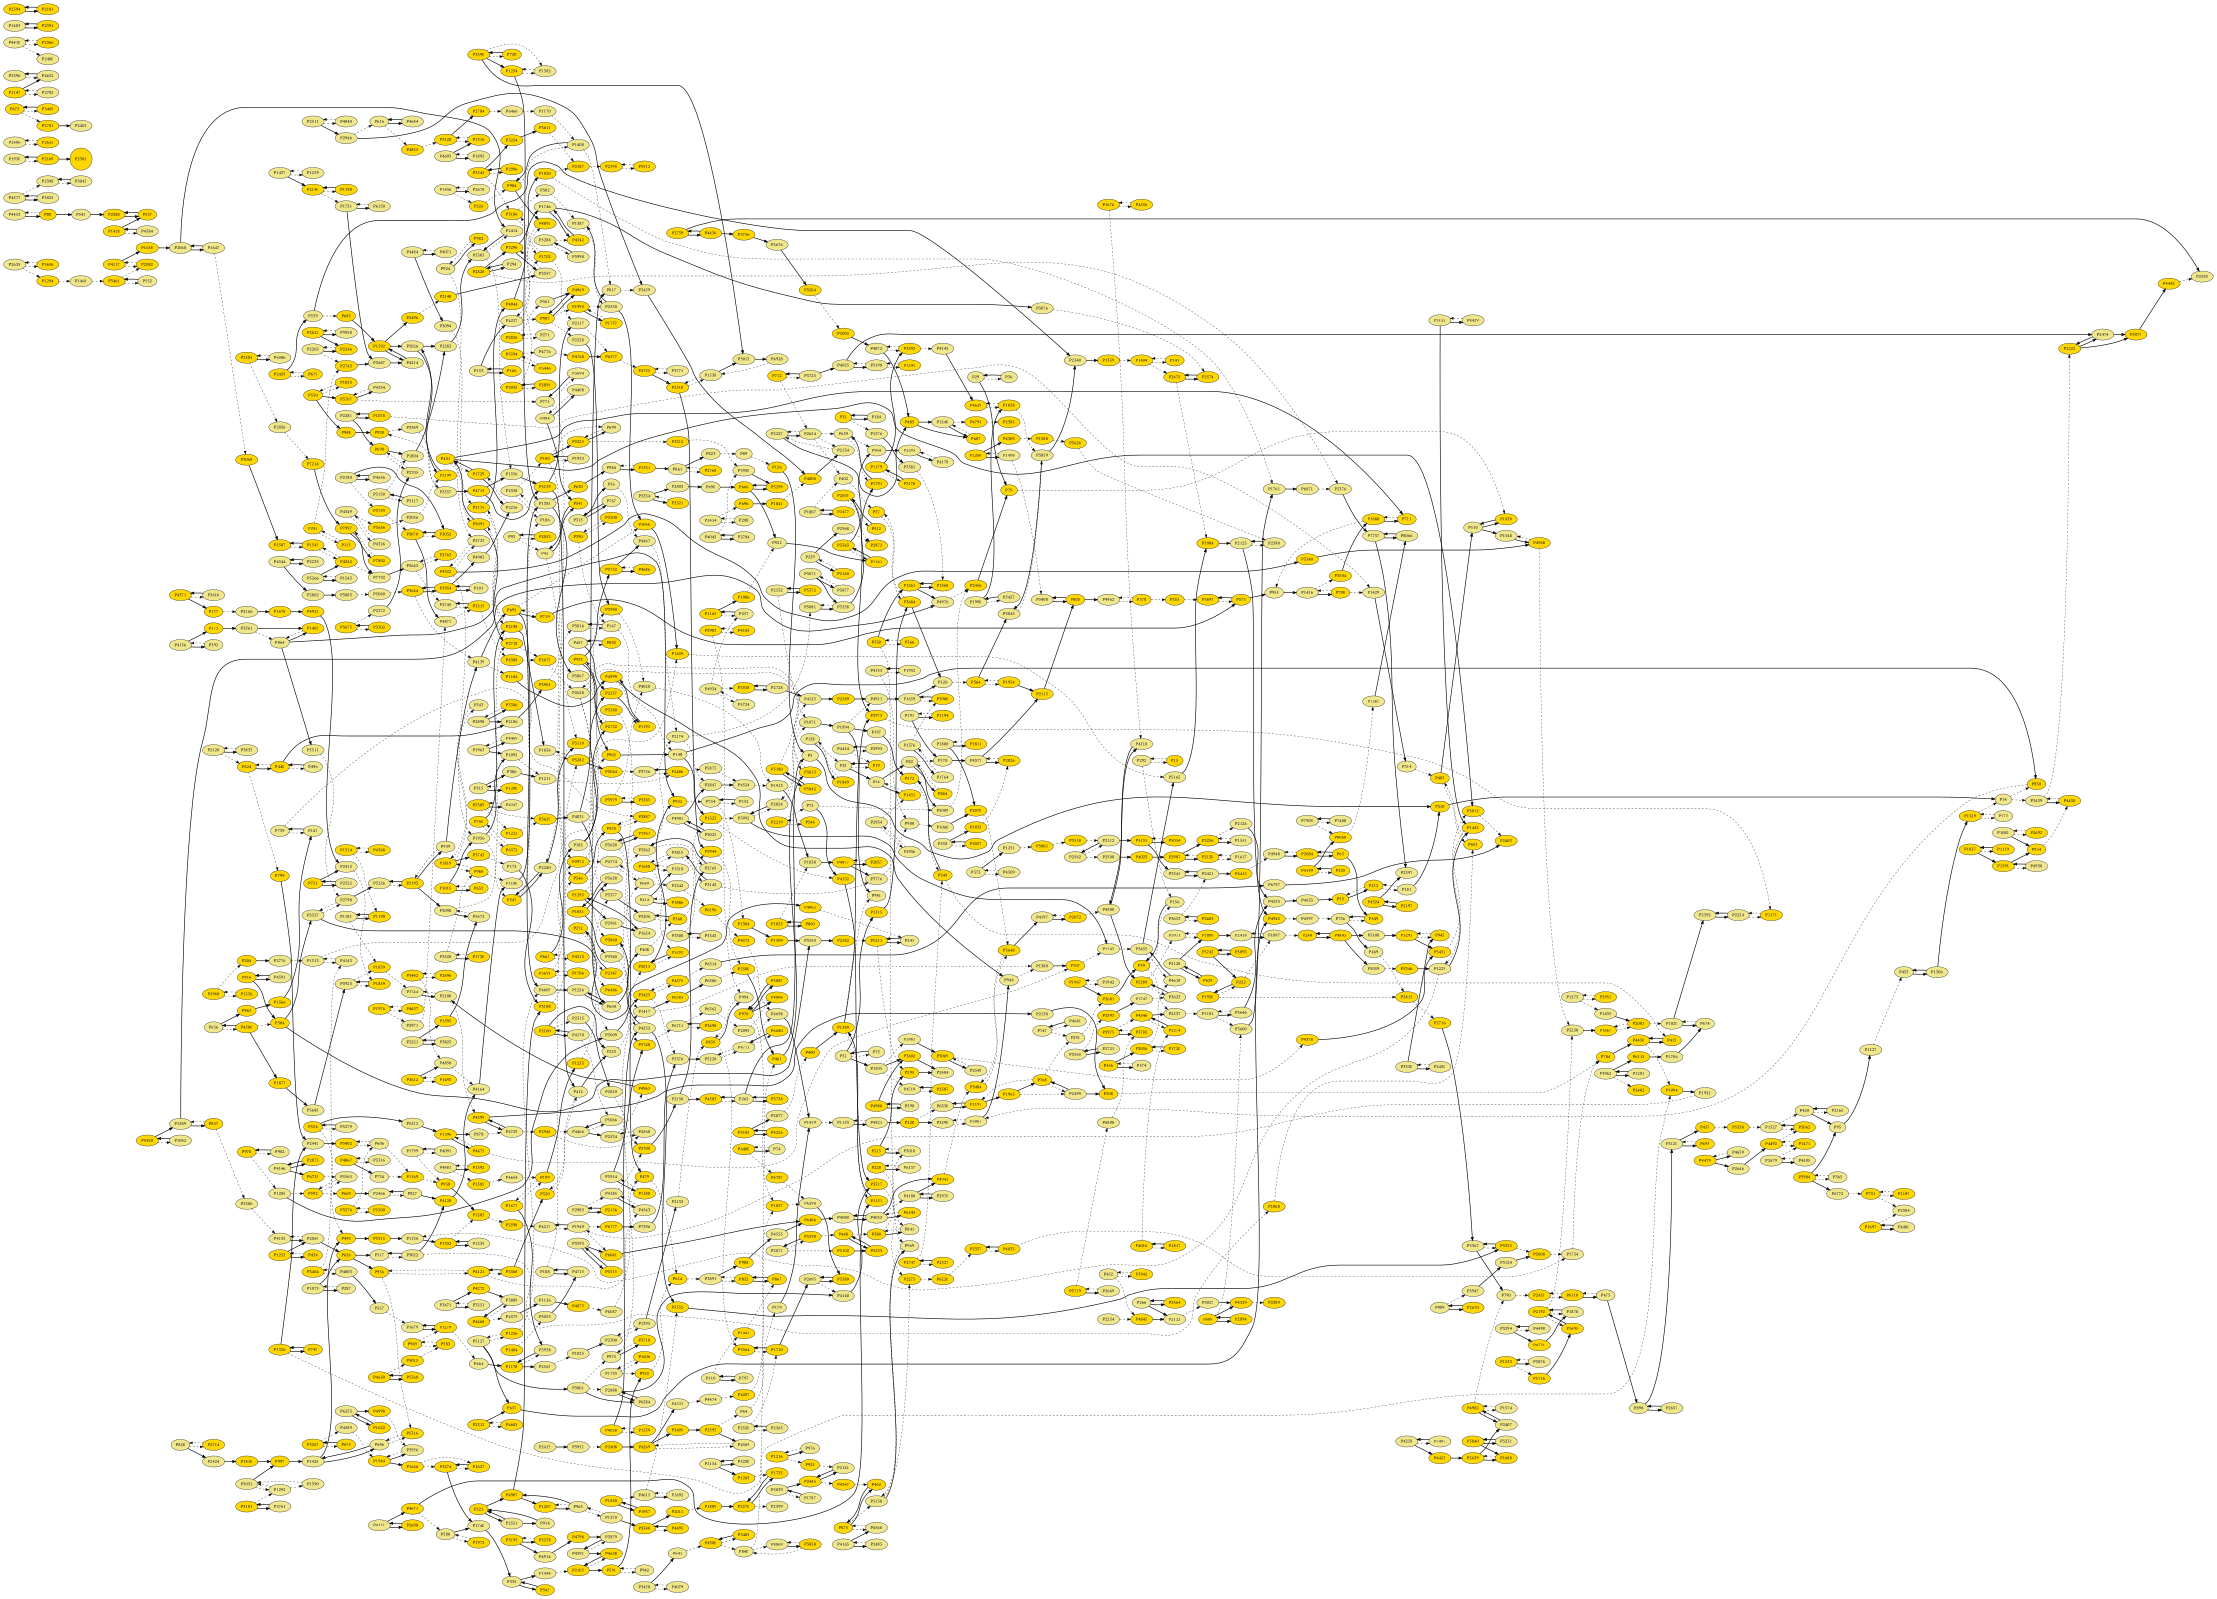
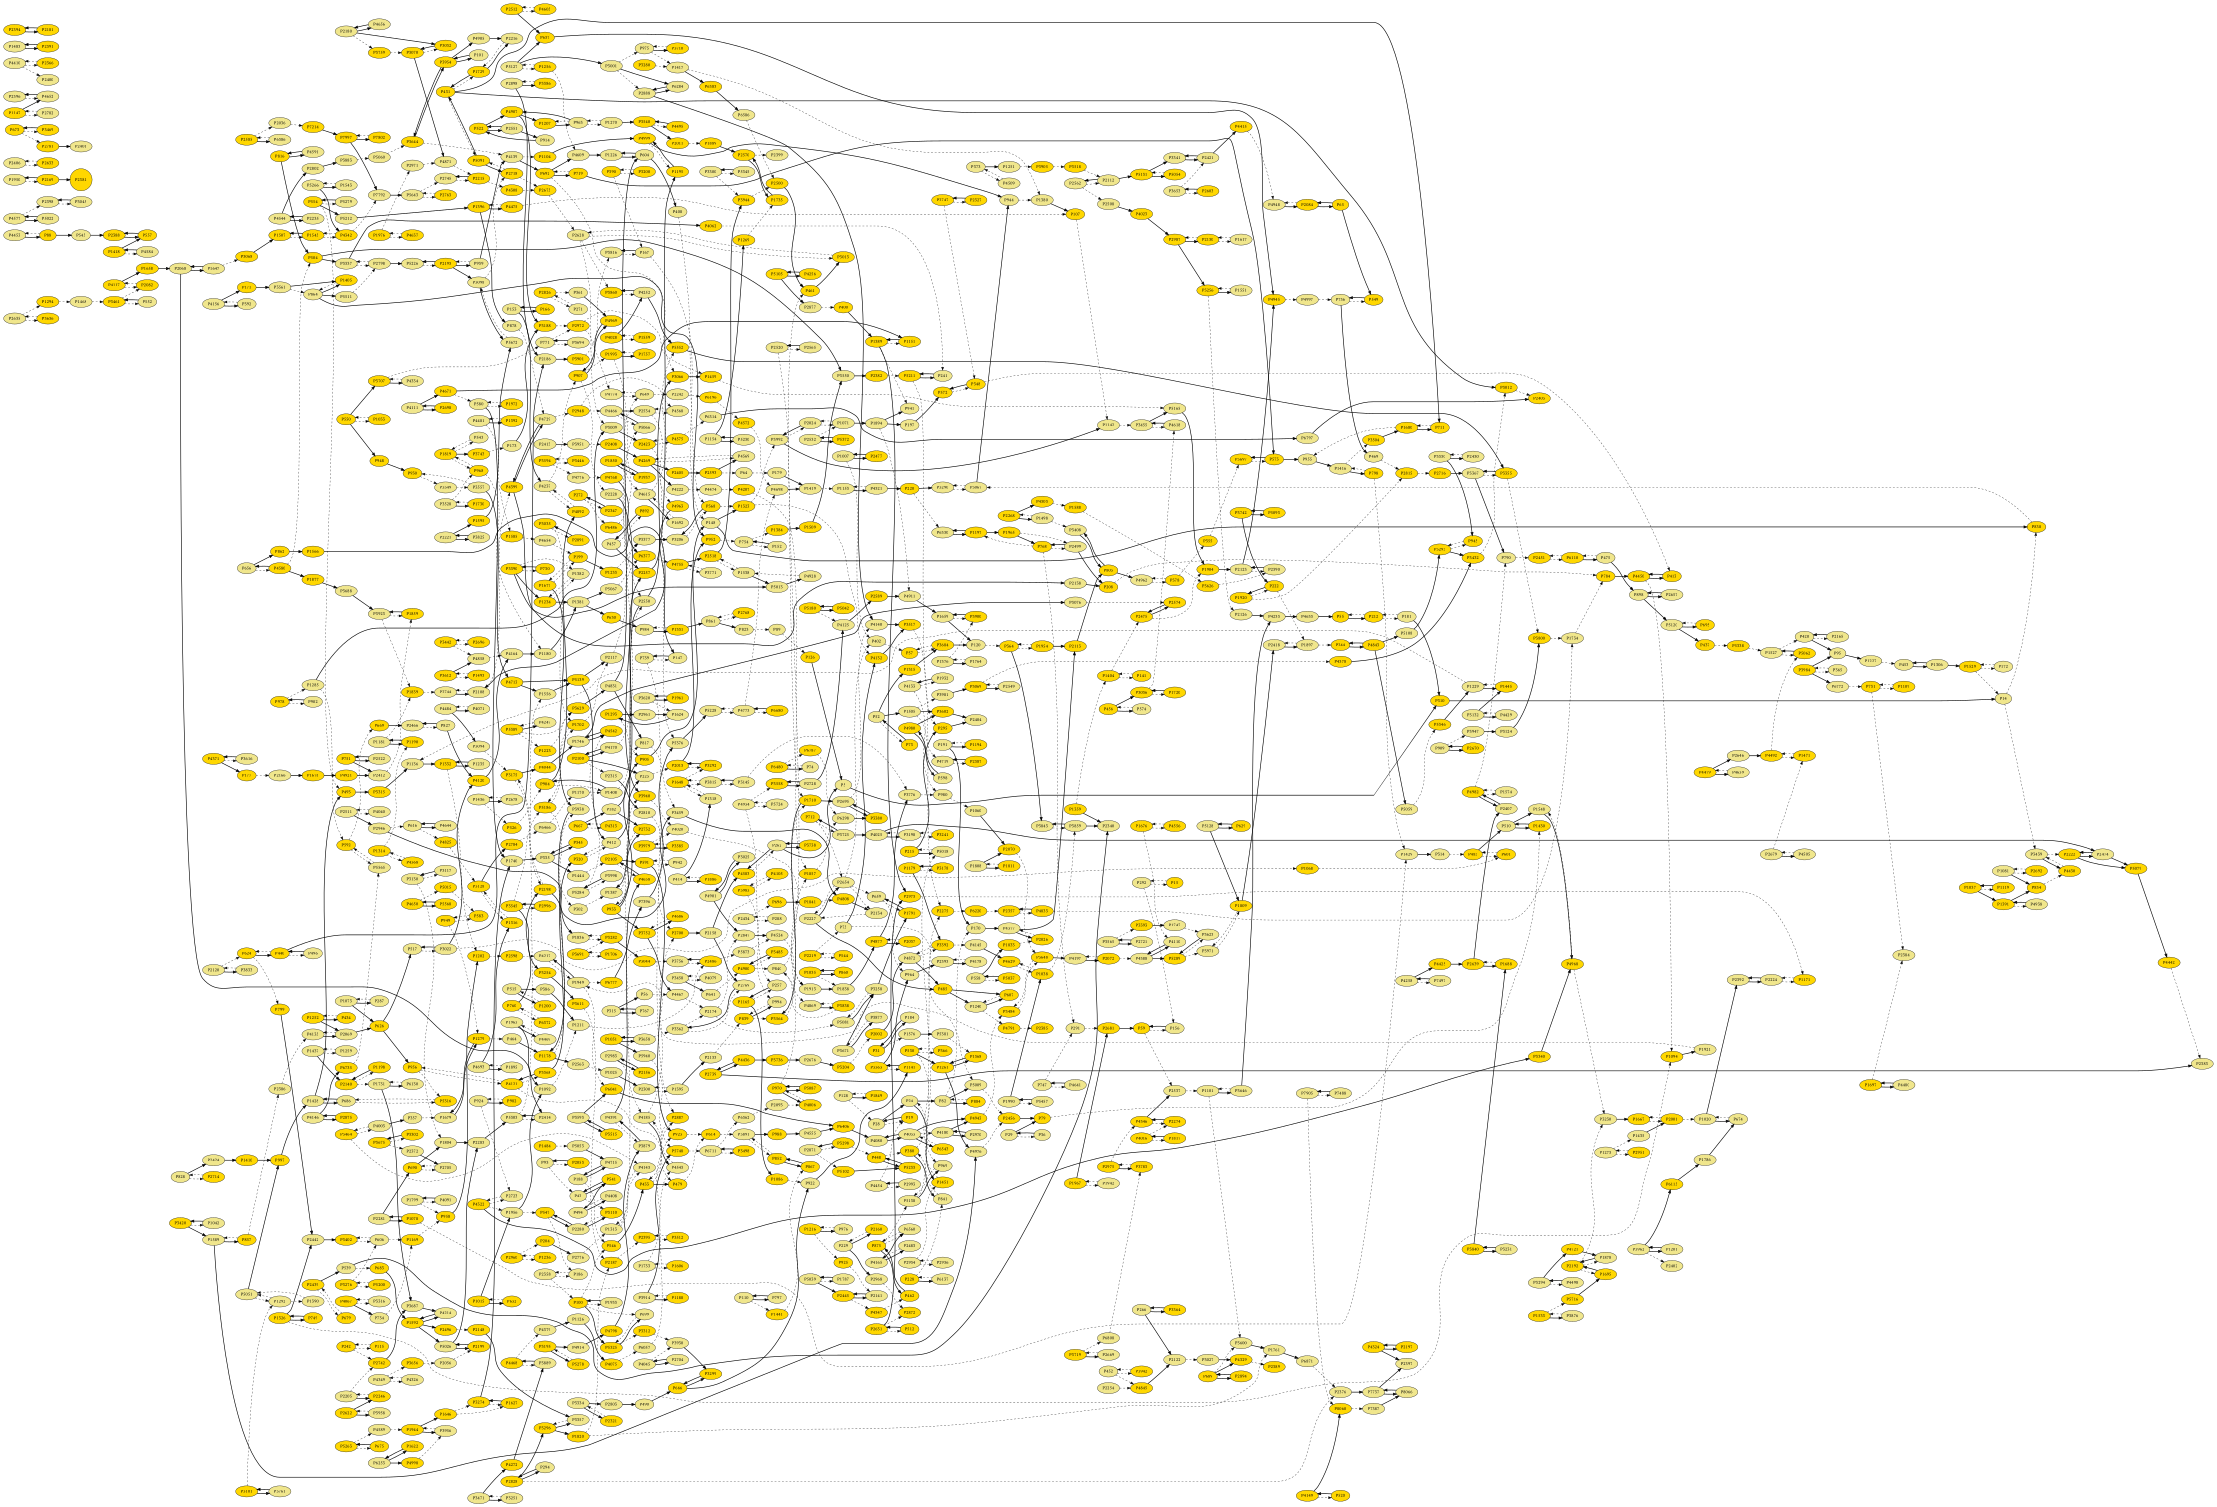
(1090, 360) -> (1091, 817)
(876, 1052) -> (910, 745)
(1639, 1090) -> (1672, 1266)
